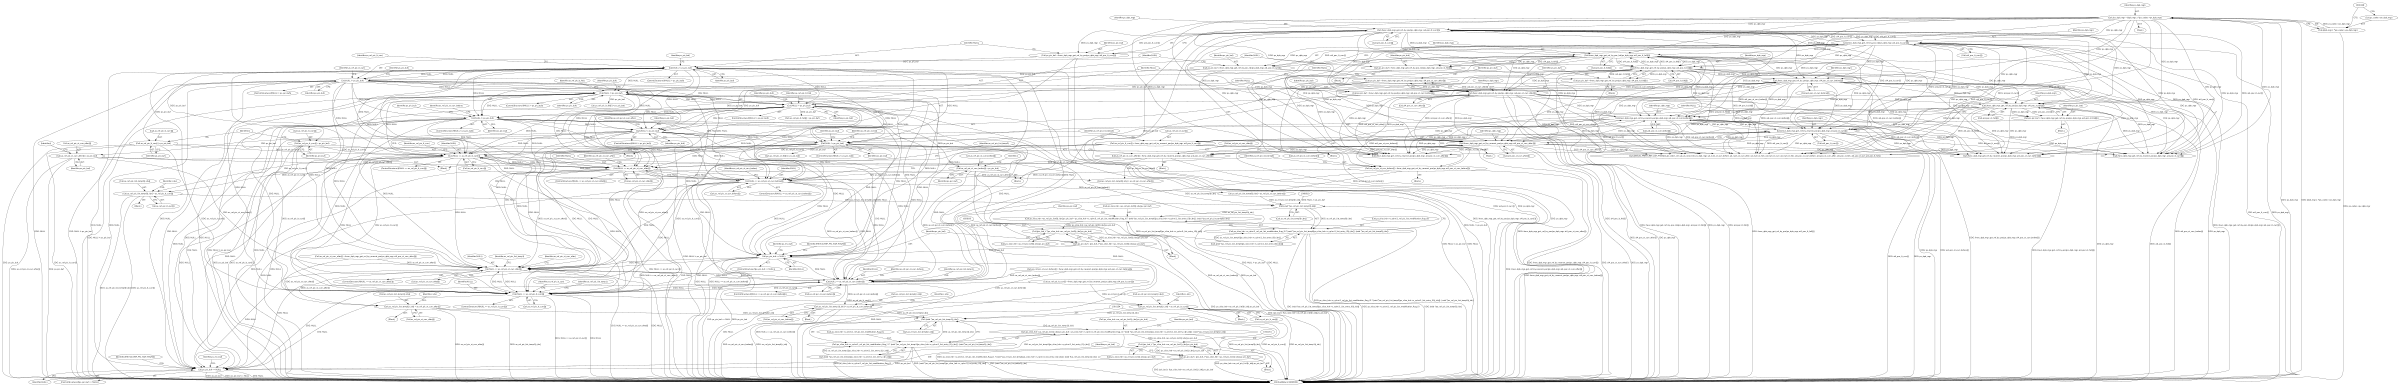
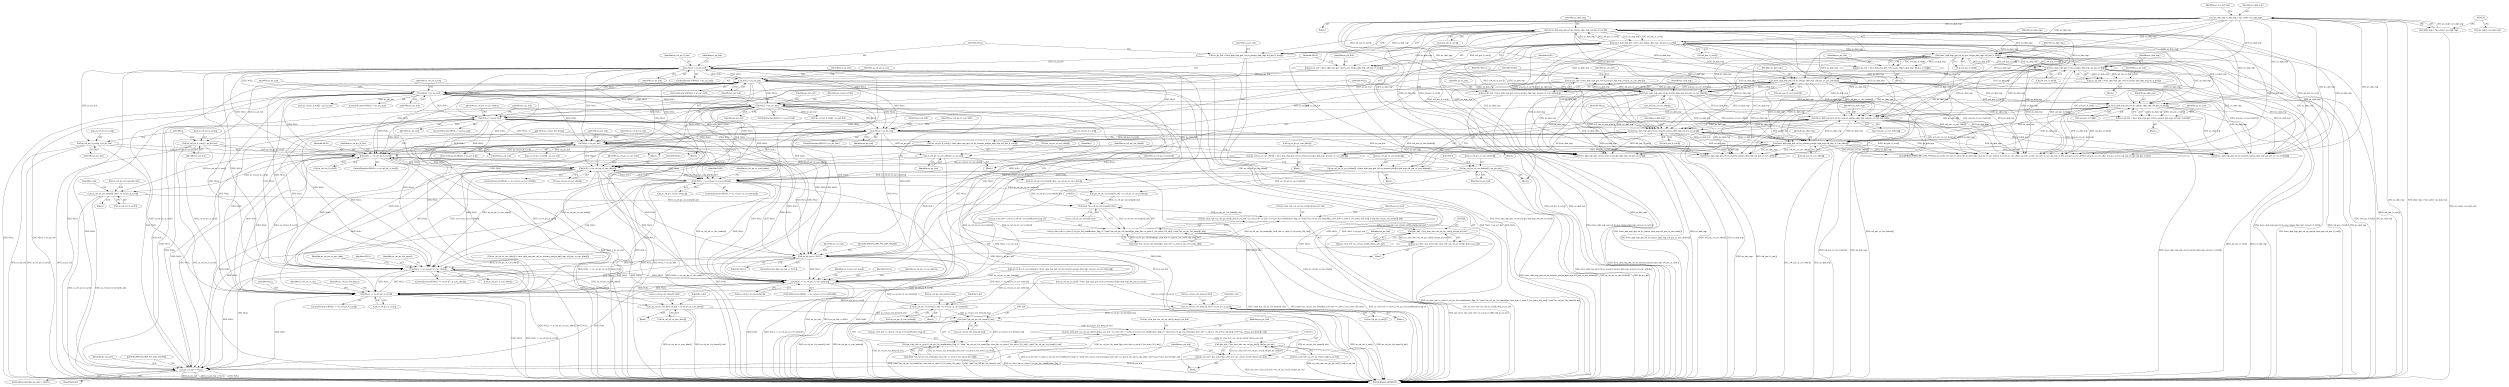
none -> (2218, 5)
(2359, 24) -> none
(1313, 200) -> (1088, 200)
none -> (901, 377)
